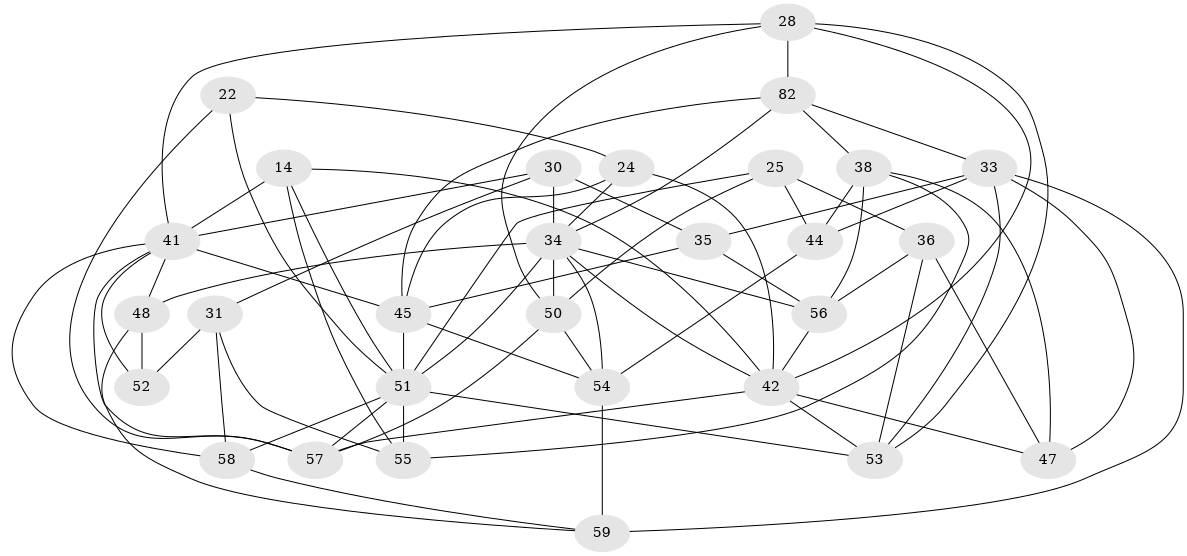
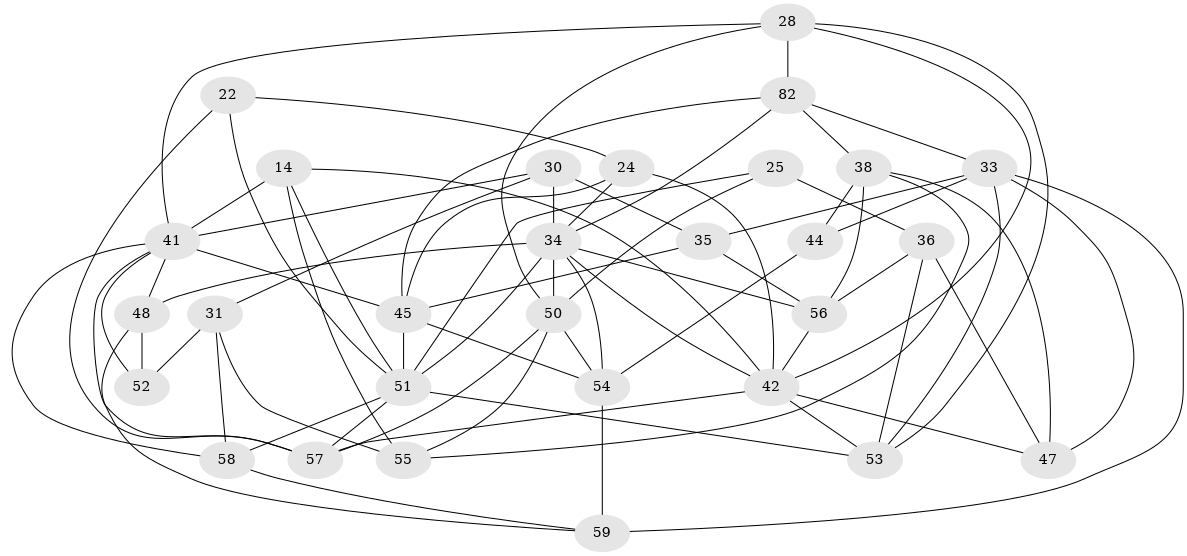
(795, 205) -> none
(404, 418) -> (495, 411)
